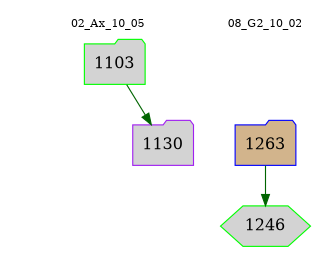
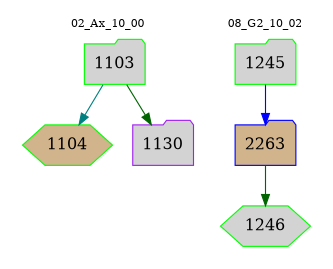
(108, 24) -> (108, 24)
none -> (266, 64)
none -> (68, 145)
(266, 145) -> (266, 145)
